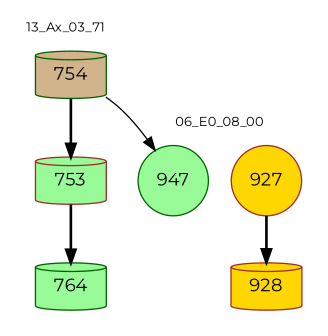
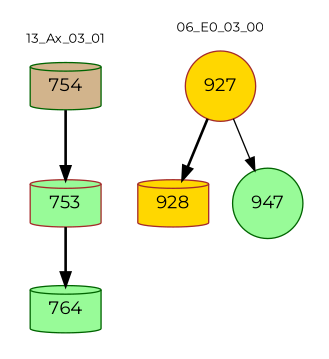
(66, 28) -> (66, 40)
(220, 123) -> (220, 28)
(135, 124) -> (242, 139)
